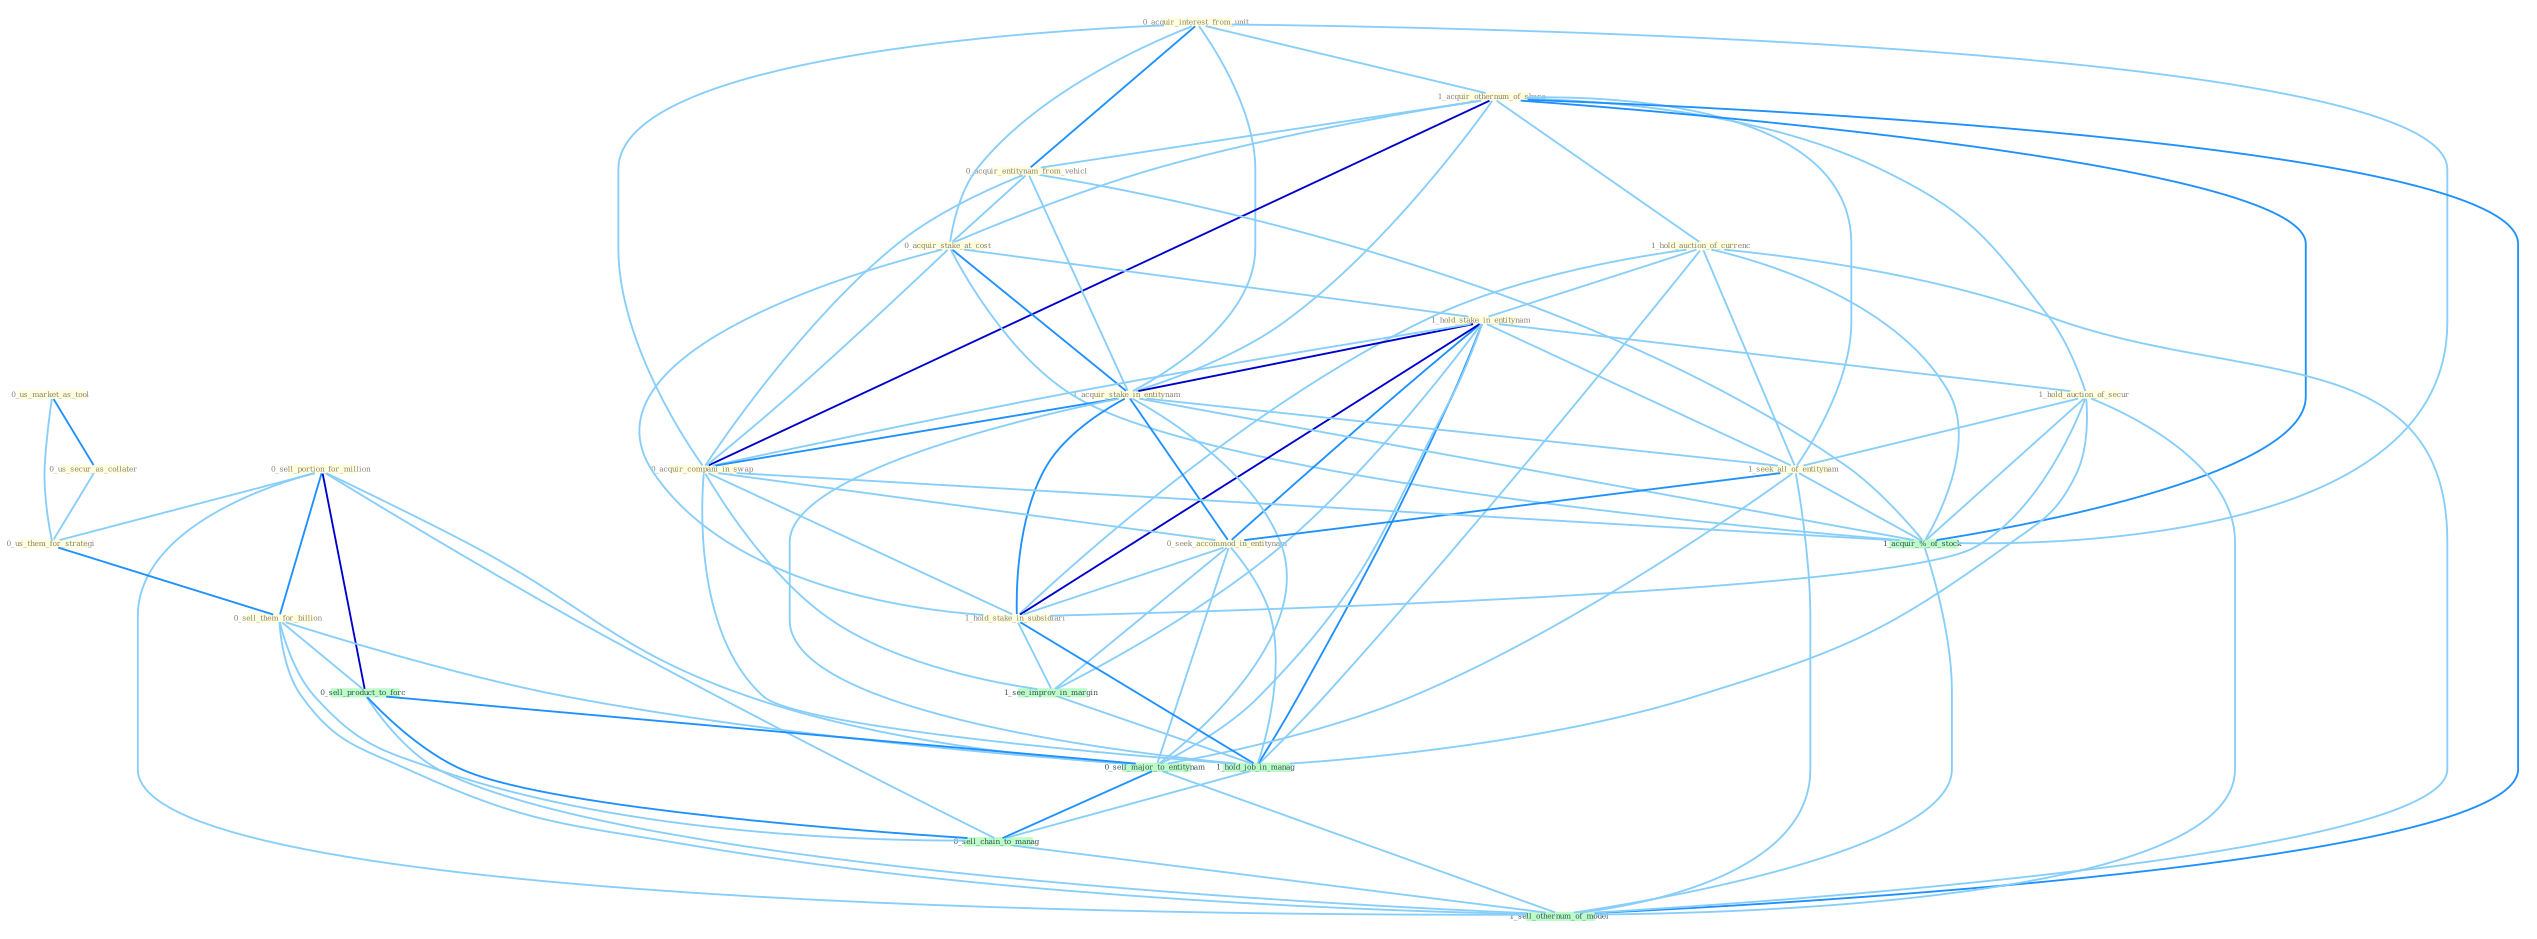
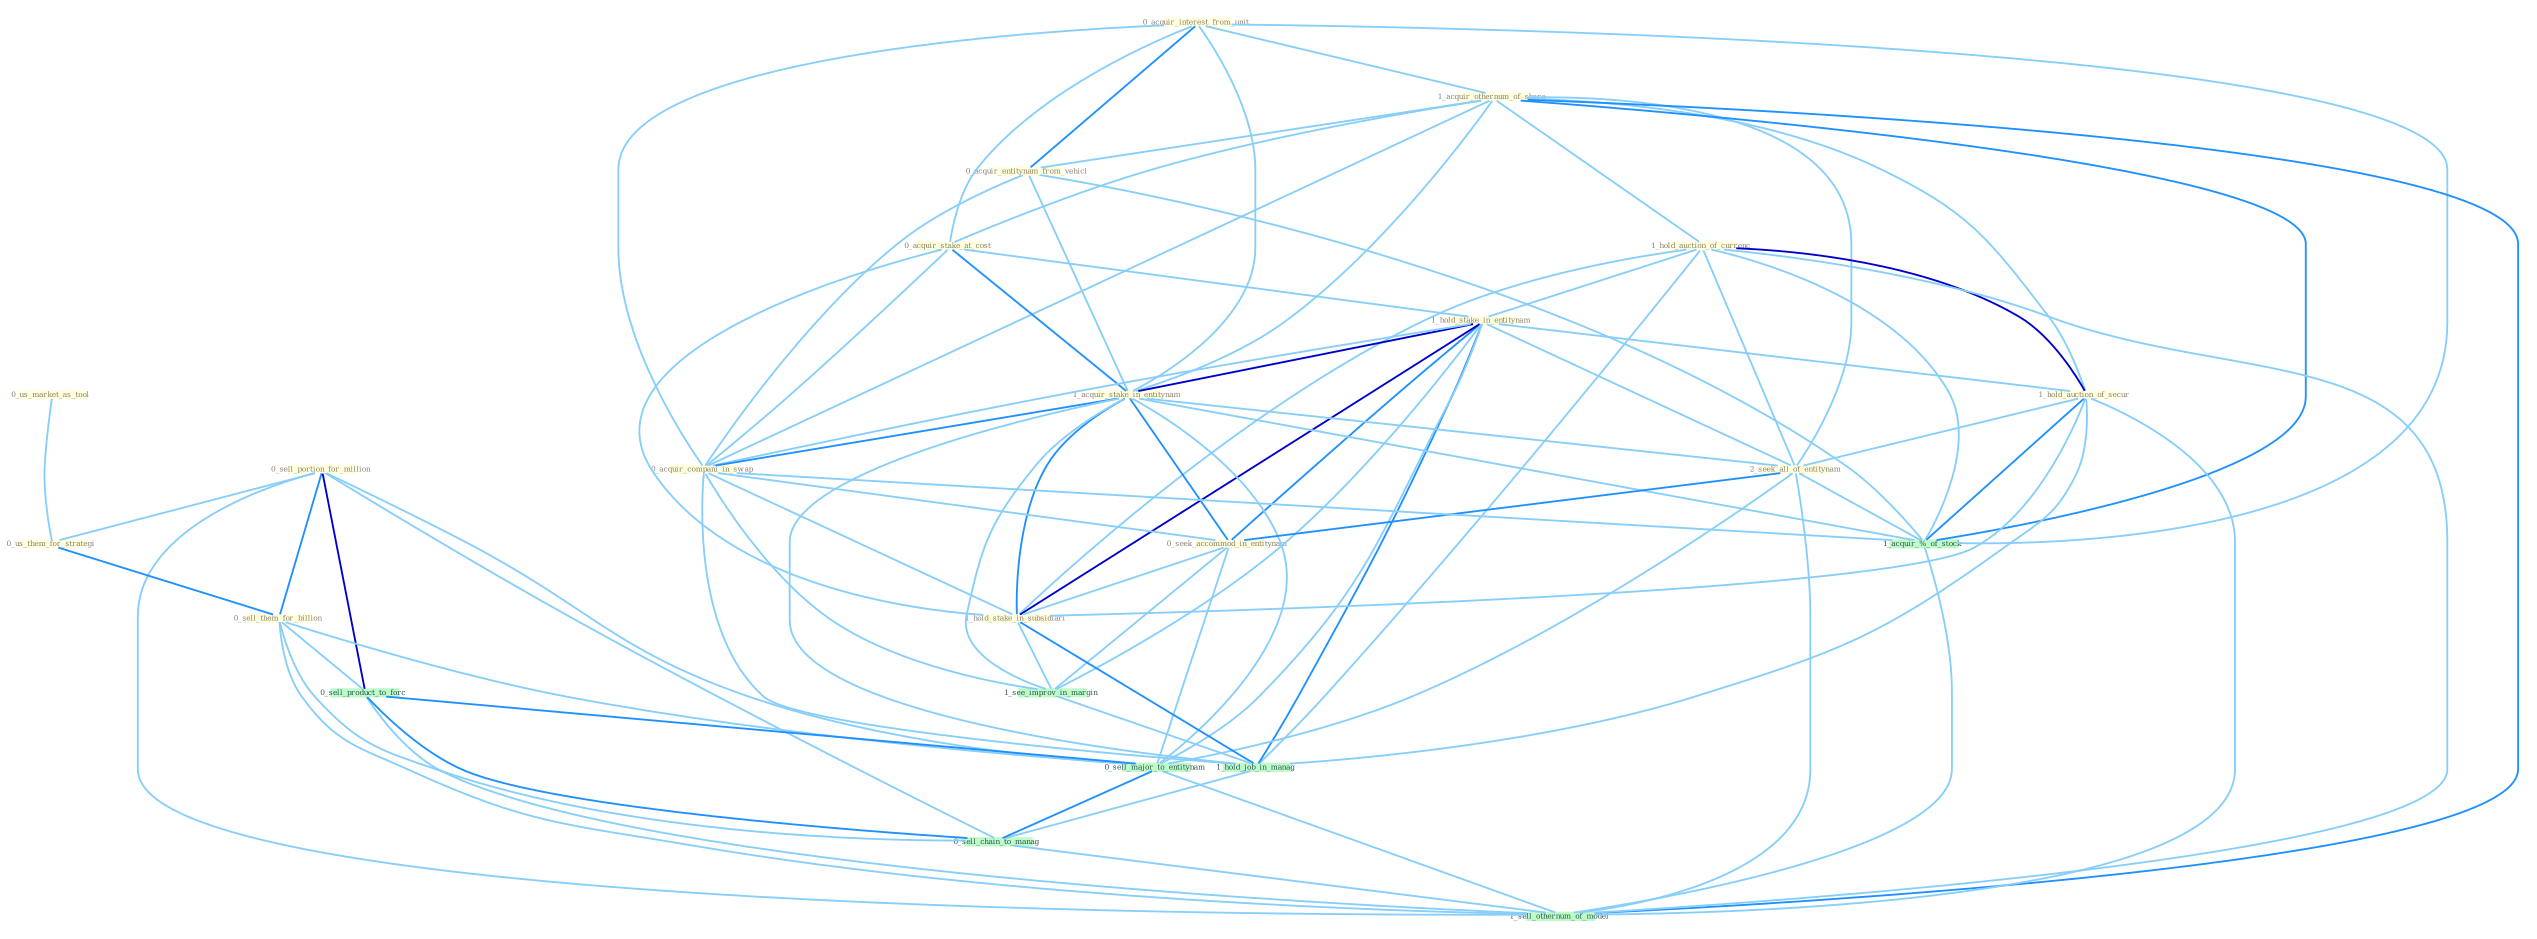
(989, 209) -> none
none -> (1930, 279)
(1099, 283) -> (1099, 283)
(95, 469) -> none
(1795, 469) -> (1795, 469)
(2005, 469) -> (2005, 469)
(1386, 480) -> none
none -> (989, 538)
(1276, 656) -> none
